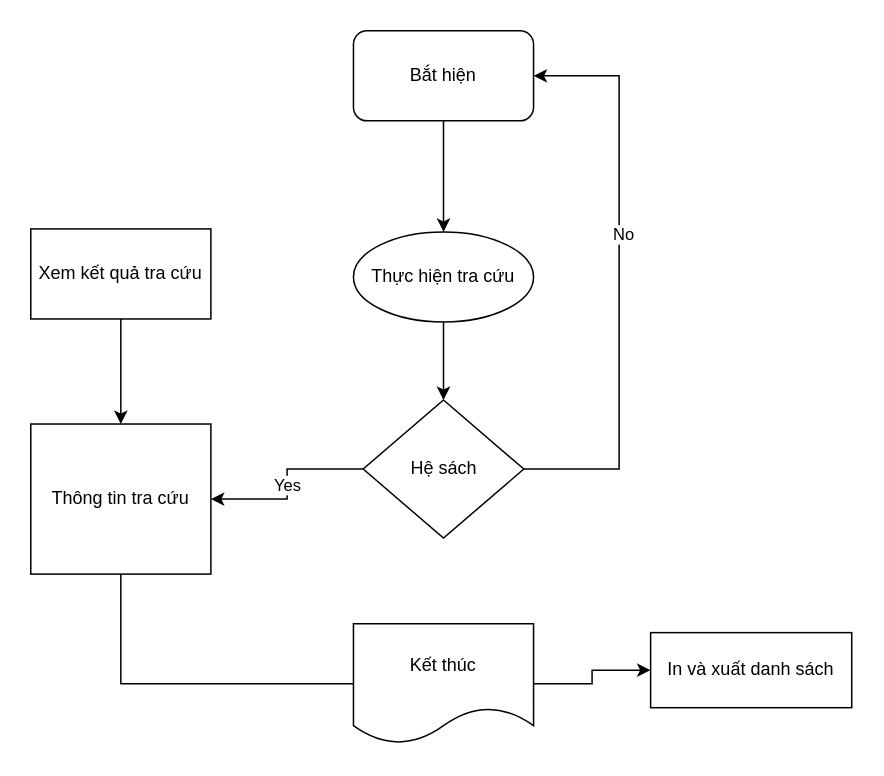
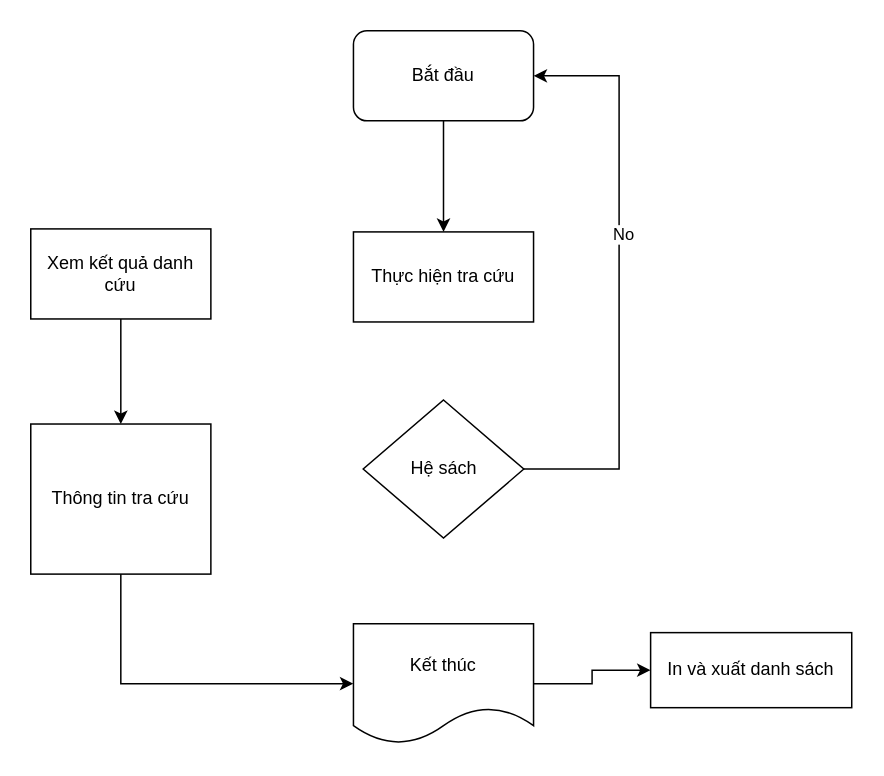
(443, 76) -> (443, 76)
(121, 274) -> (121, 274)
(443, 277) -> (443, 277)
(443, 356) -> none
(287, 480) -> none
(346, 683) -> (342, 683)
